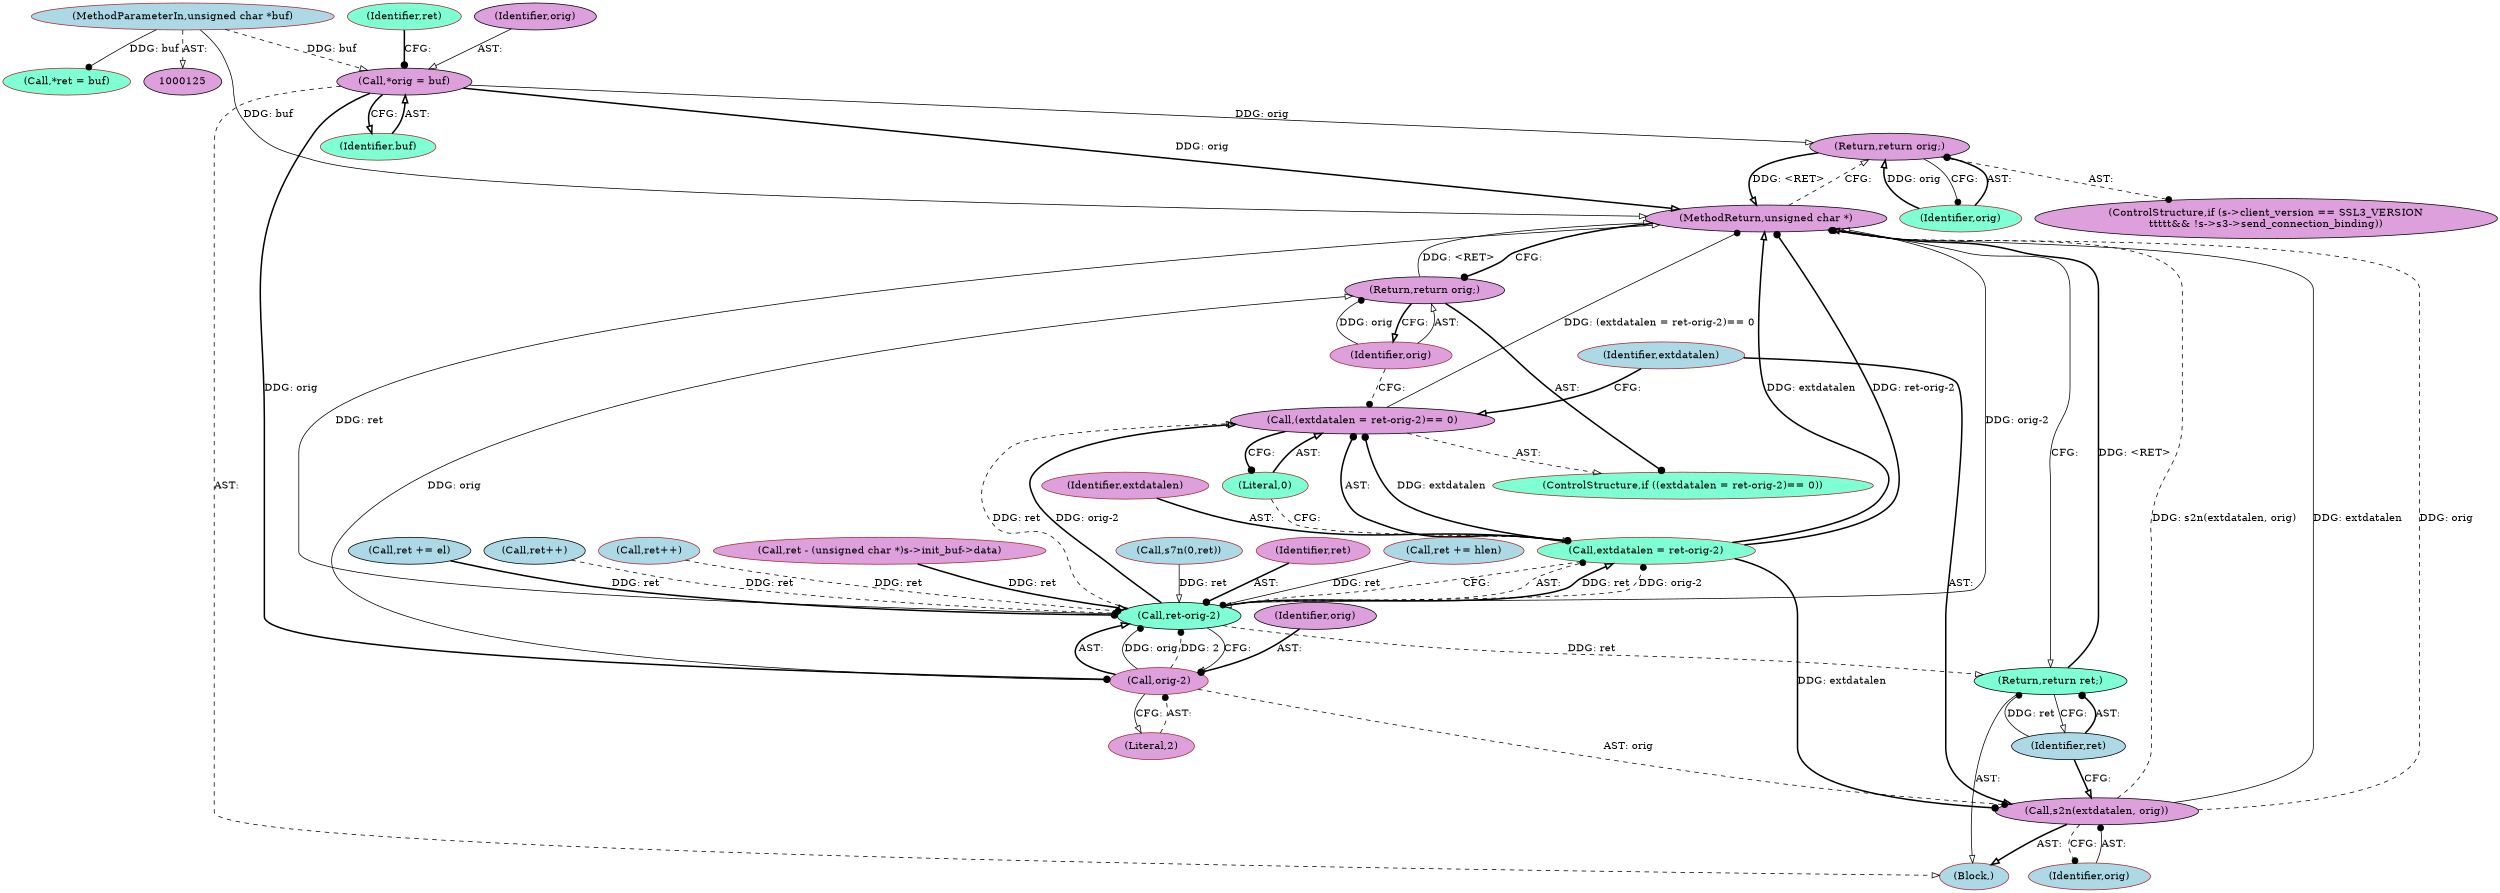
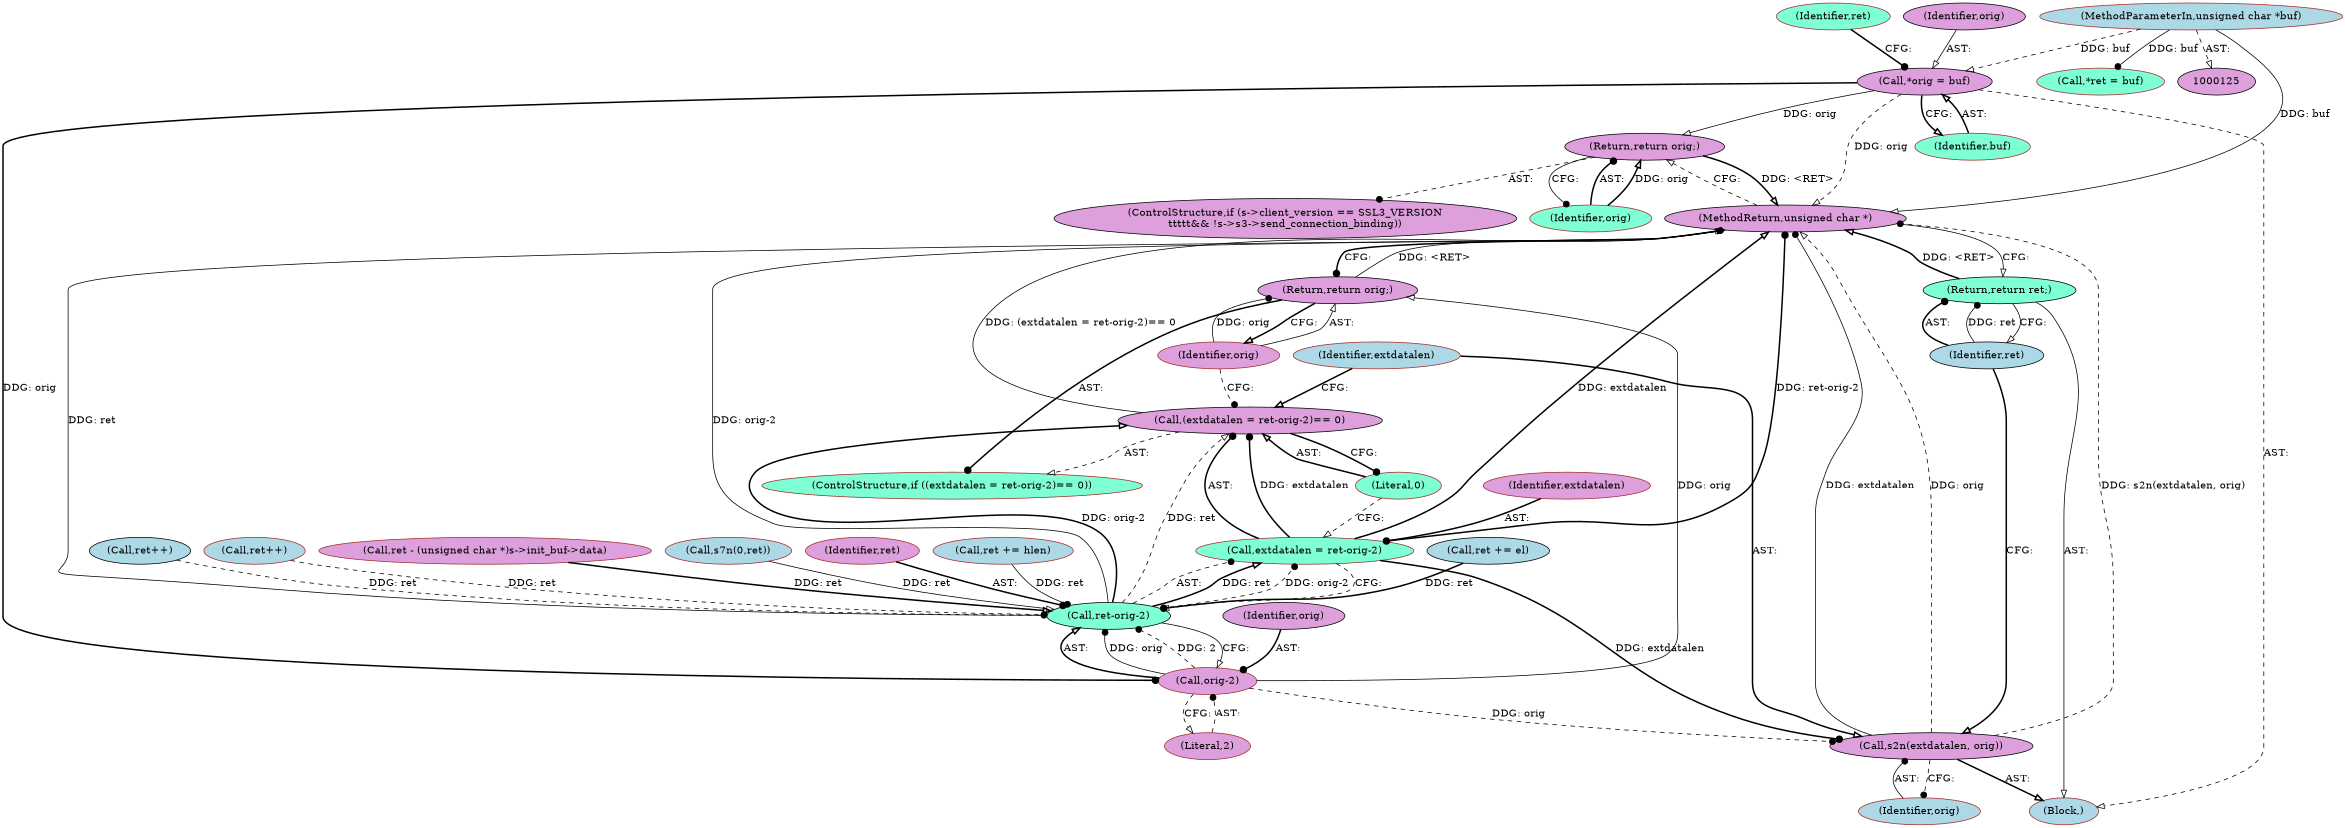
(1067, 148) -> (1850, 141)
(1599, 655) -> none
(1135, 709) -> (1184, 710)
(1629, 746) -> (1519, 714)
